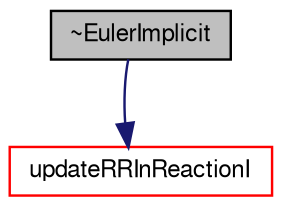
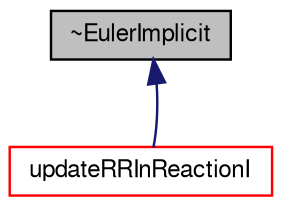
(125, 91) -> (157, 116)
